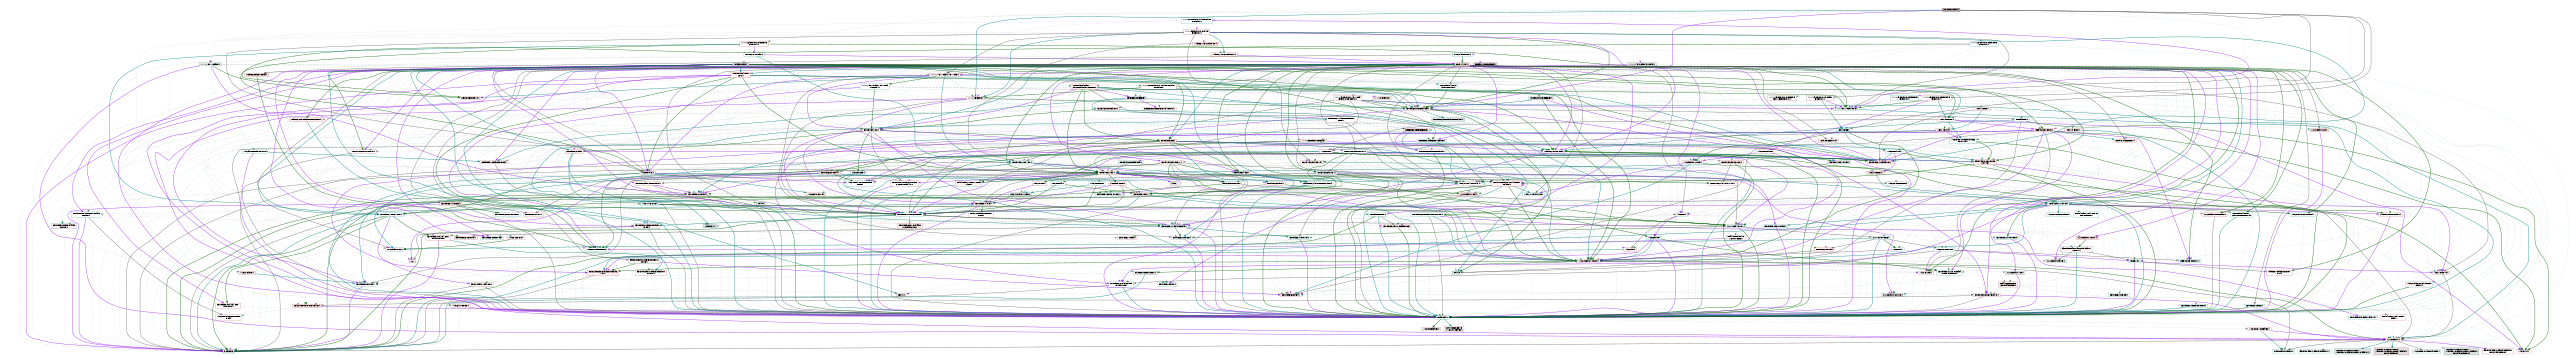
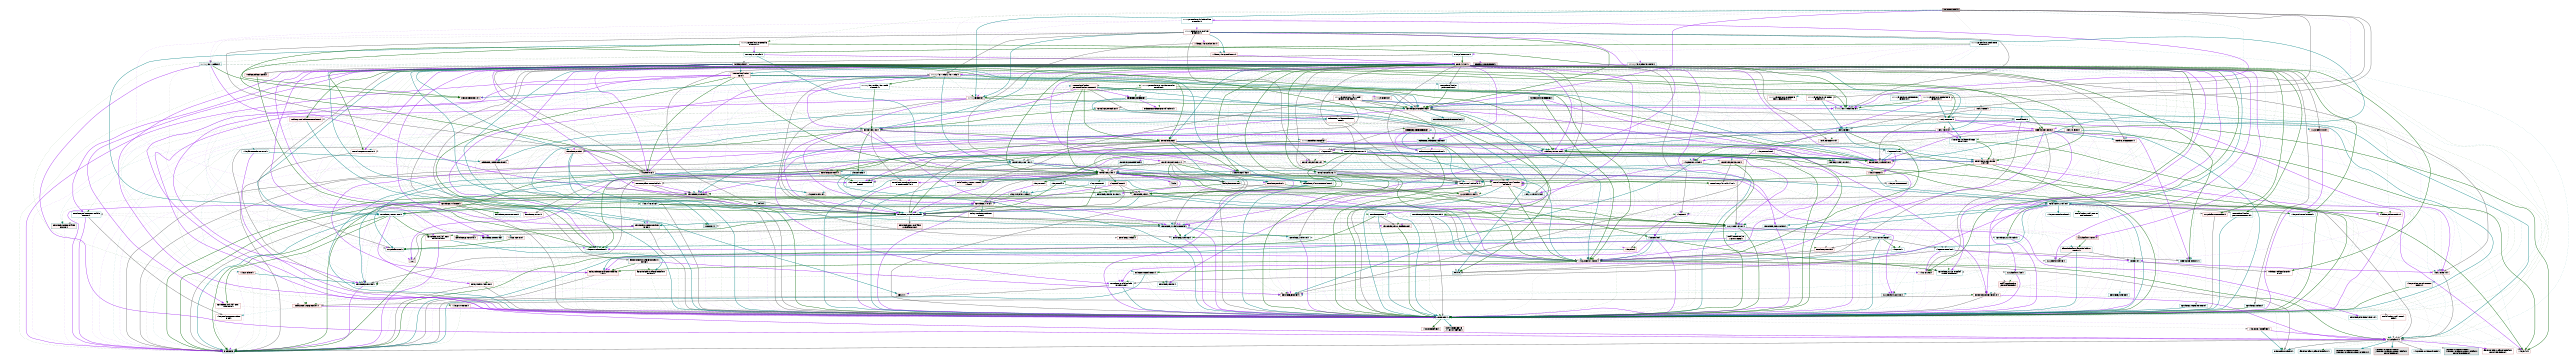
(307, 306) -> (307, 306)
